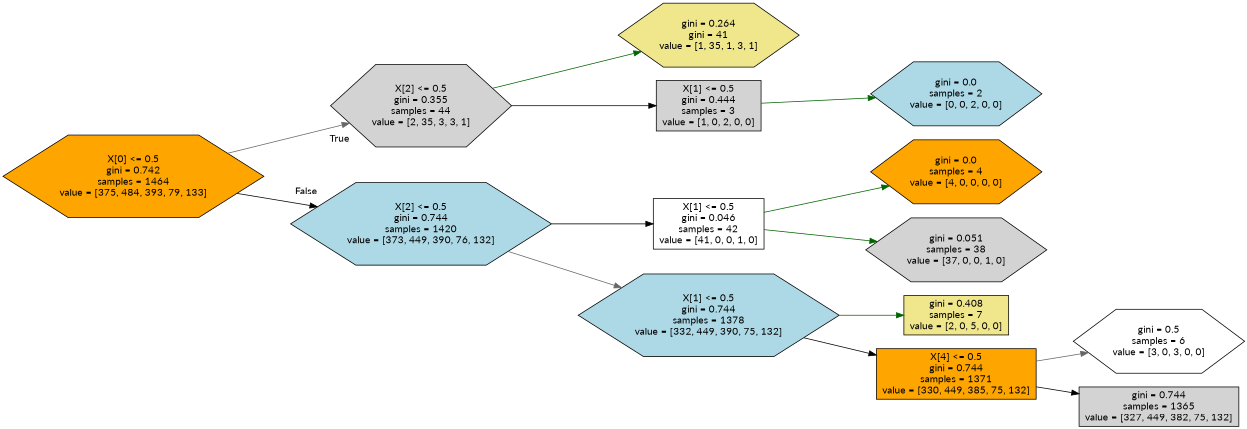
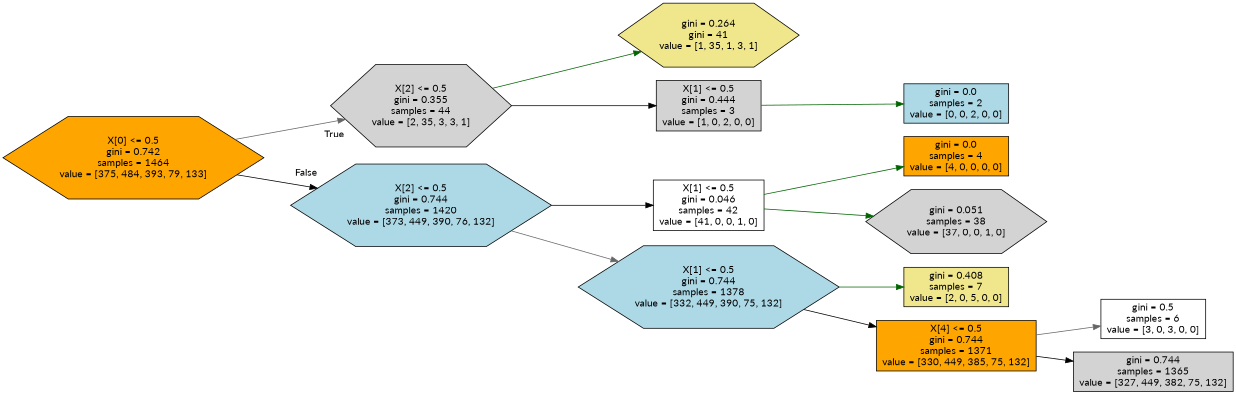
(956, 94) -> (956, 103)
(956, 172) -> (956, 156)
(1159, 341) -> (1153, 319)
